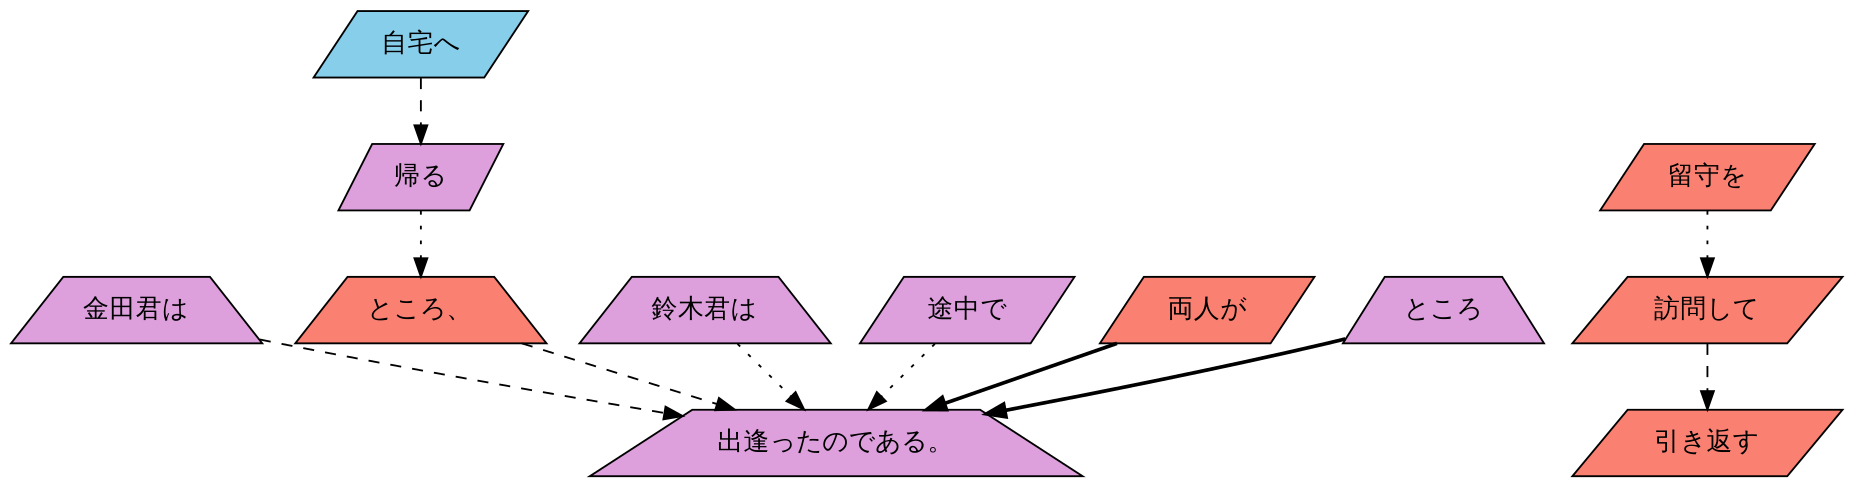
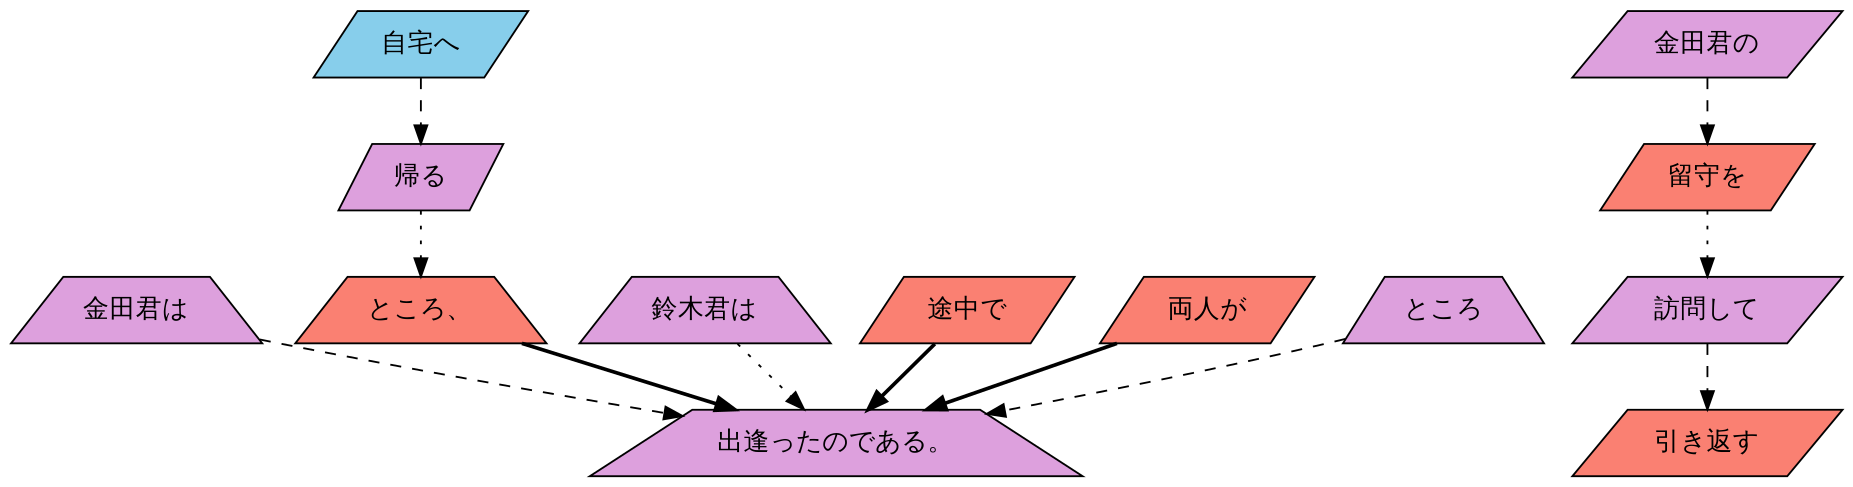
none -> (1707, 44)
(967, 310) -> (967, 310)
(1707, 310) -> (1707, 310)
(908, 370) -> (908, 370)
(619, 374) -> (619, 374)
(1176, 377) -> (1176, 377)
